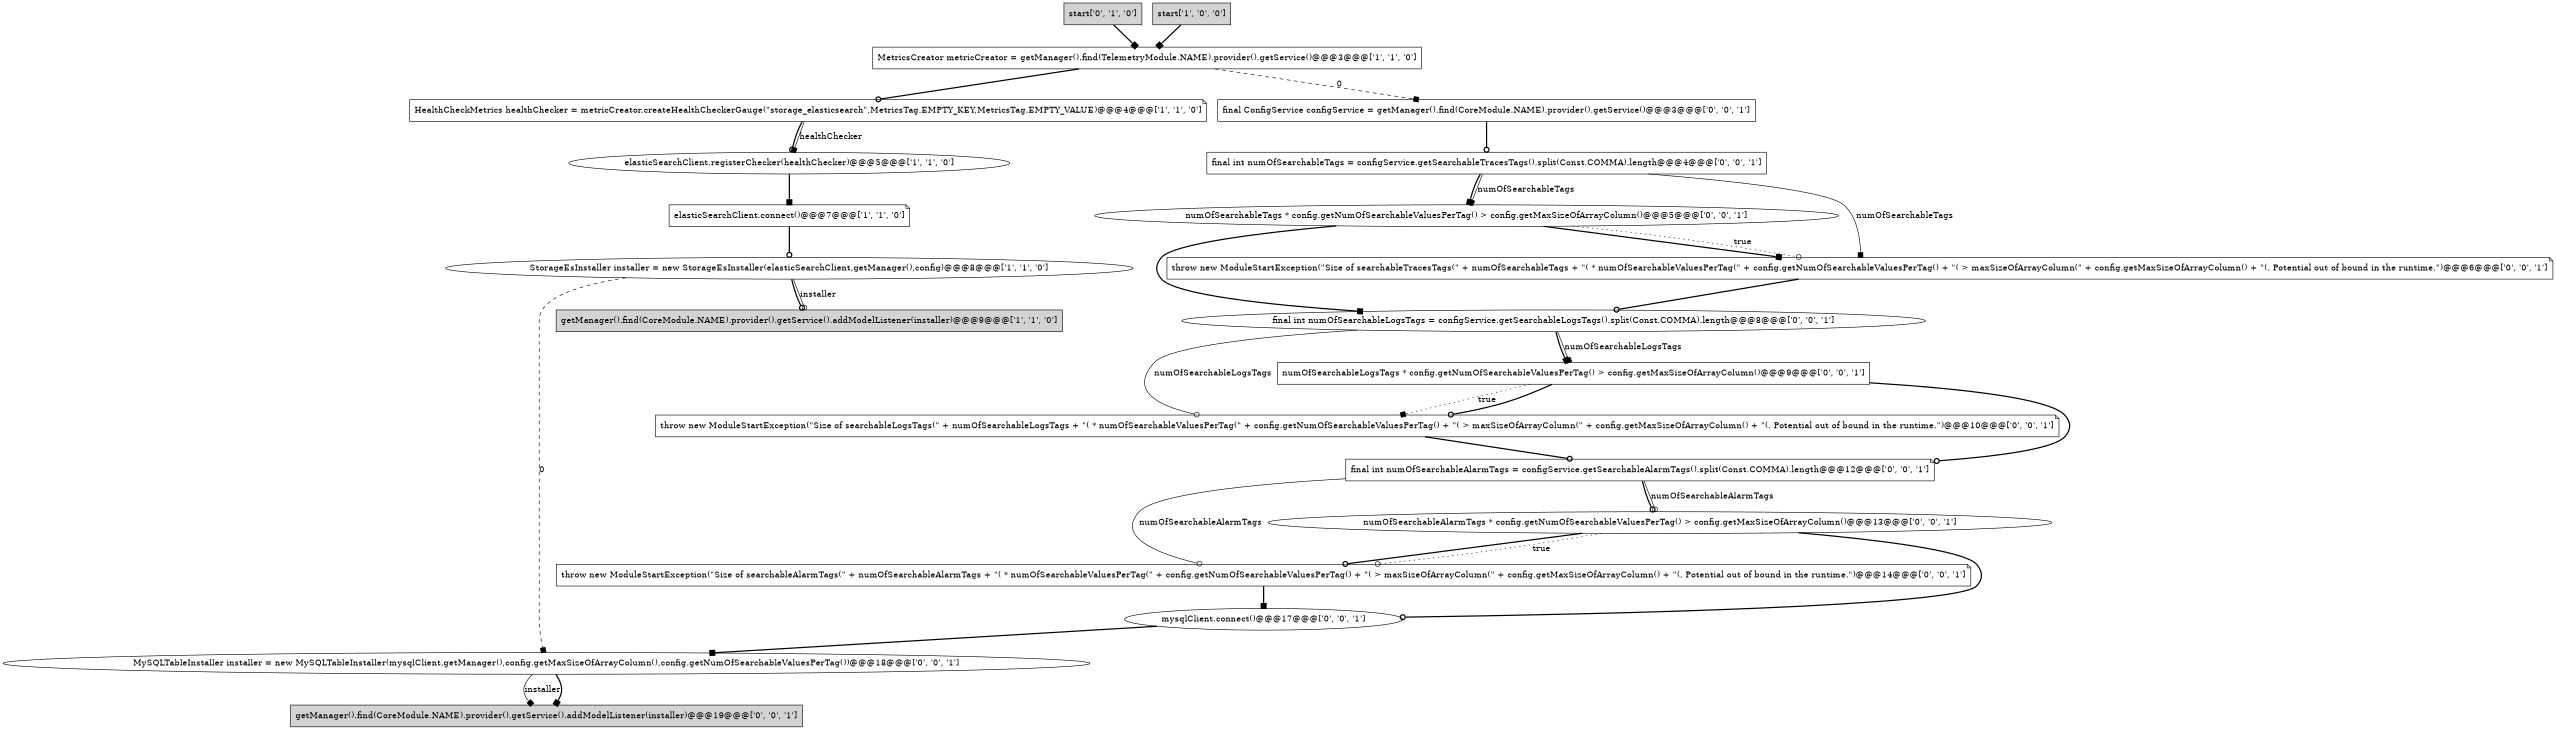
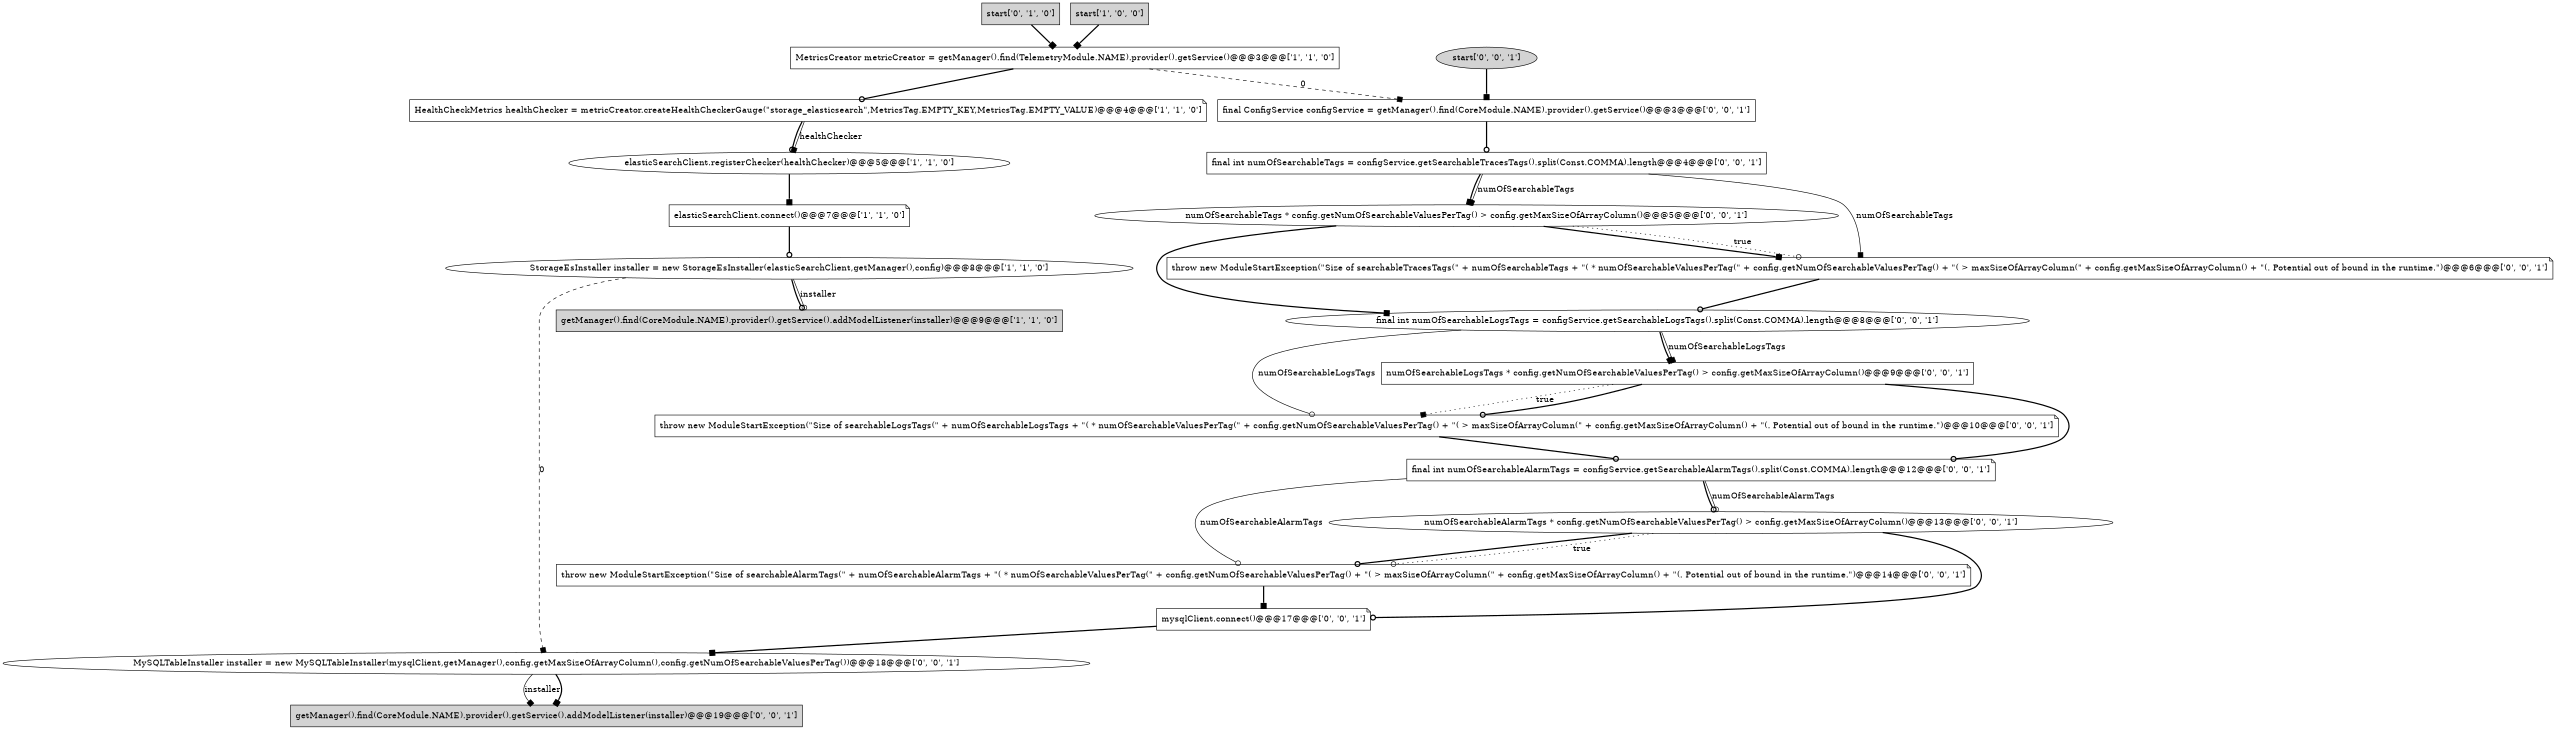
none -> (1487, 58)
(1264, 619) -> (1264, 619)
